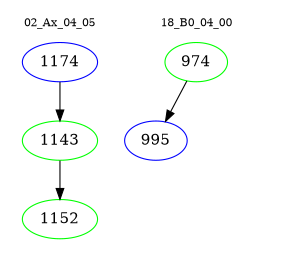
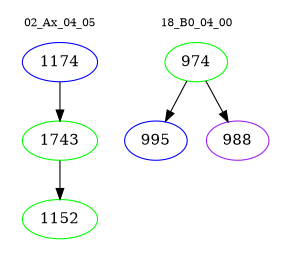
(60, 141) -> (60, 141)
none -> (238, 141)
